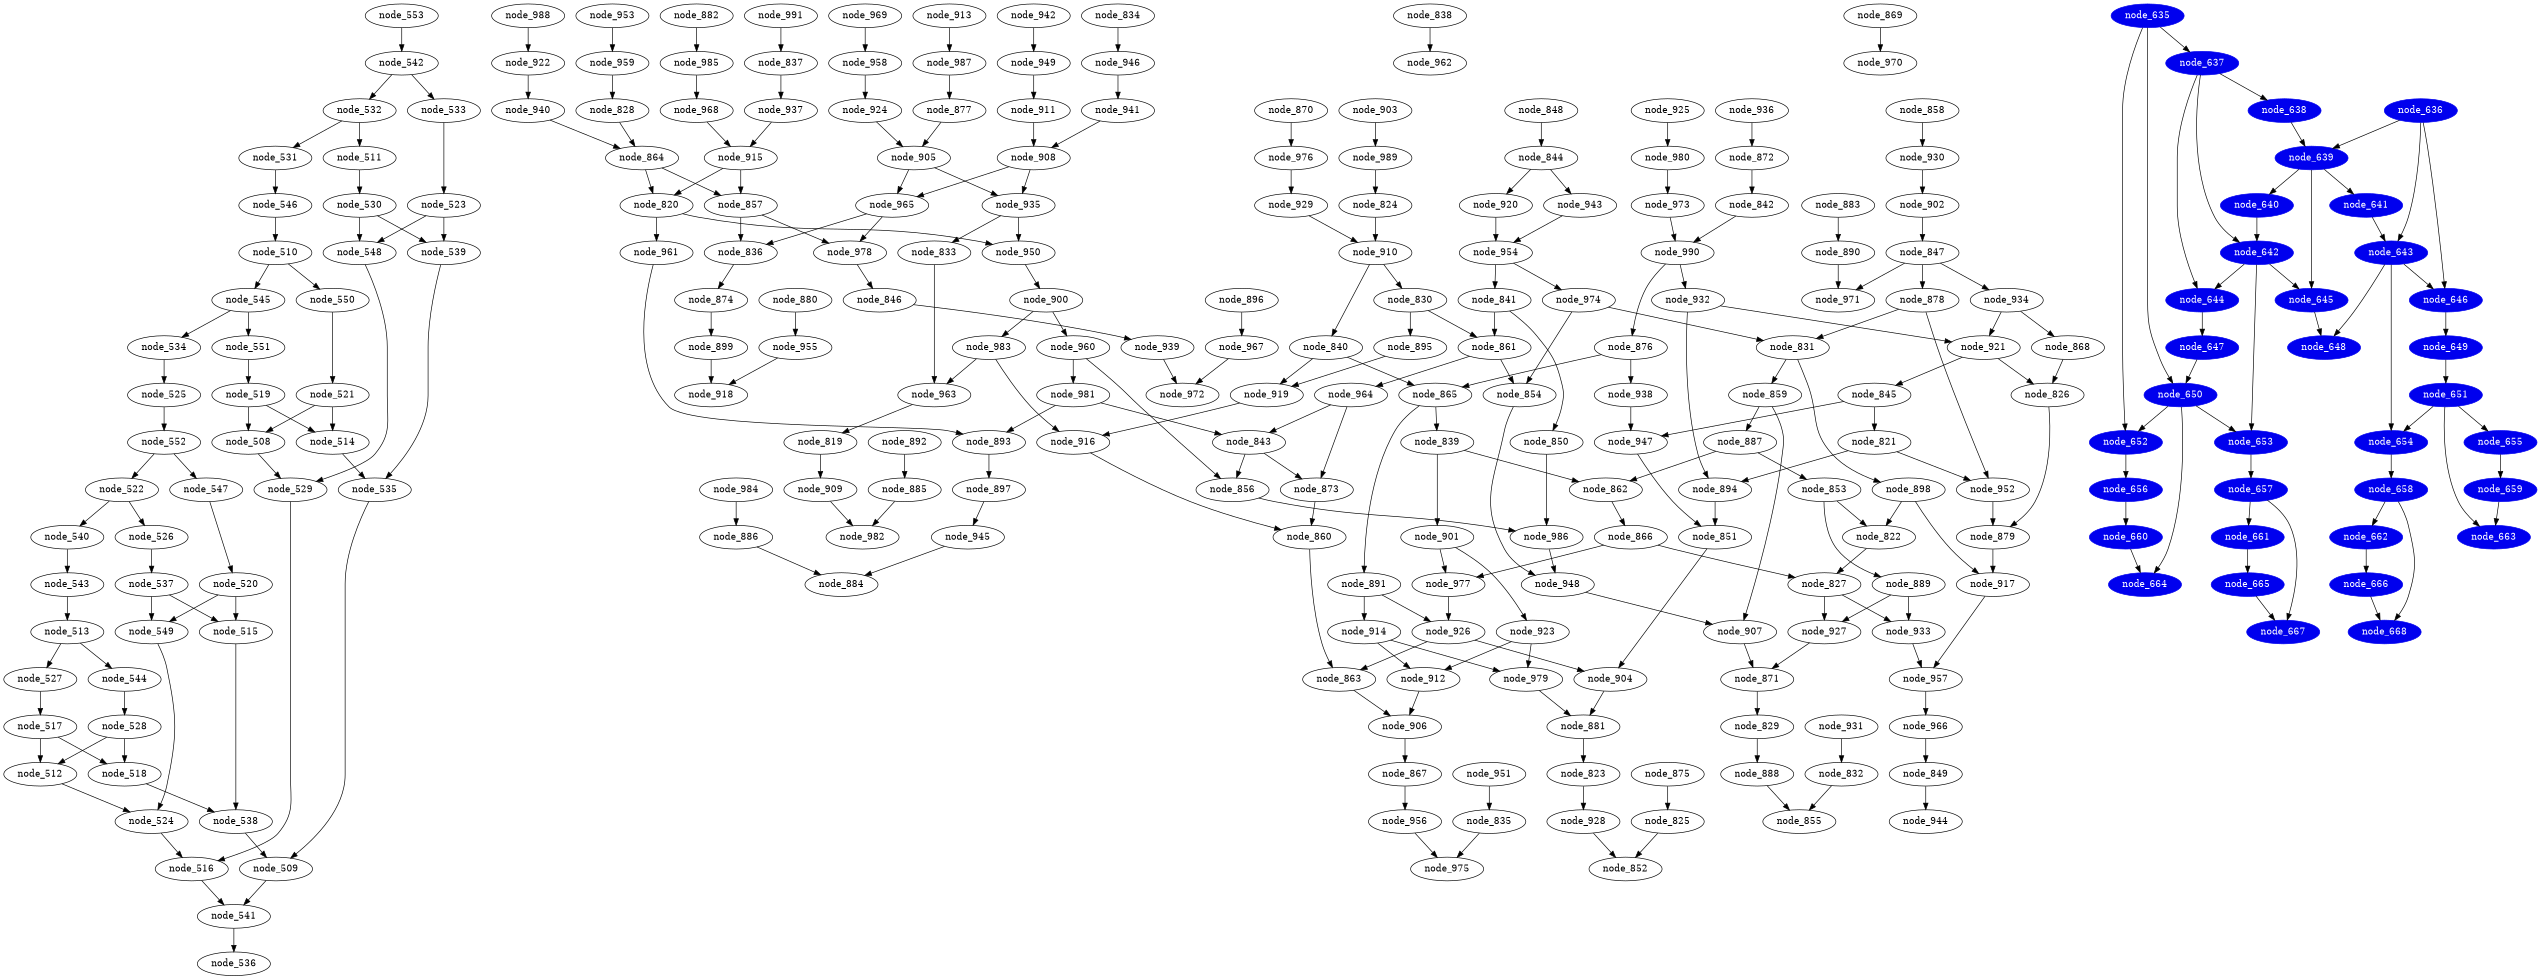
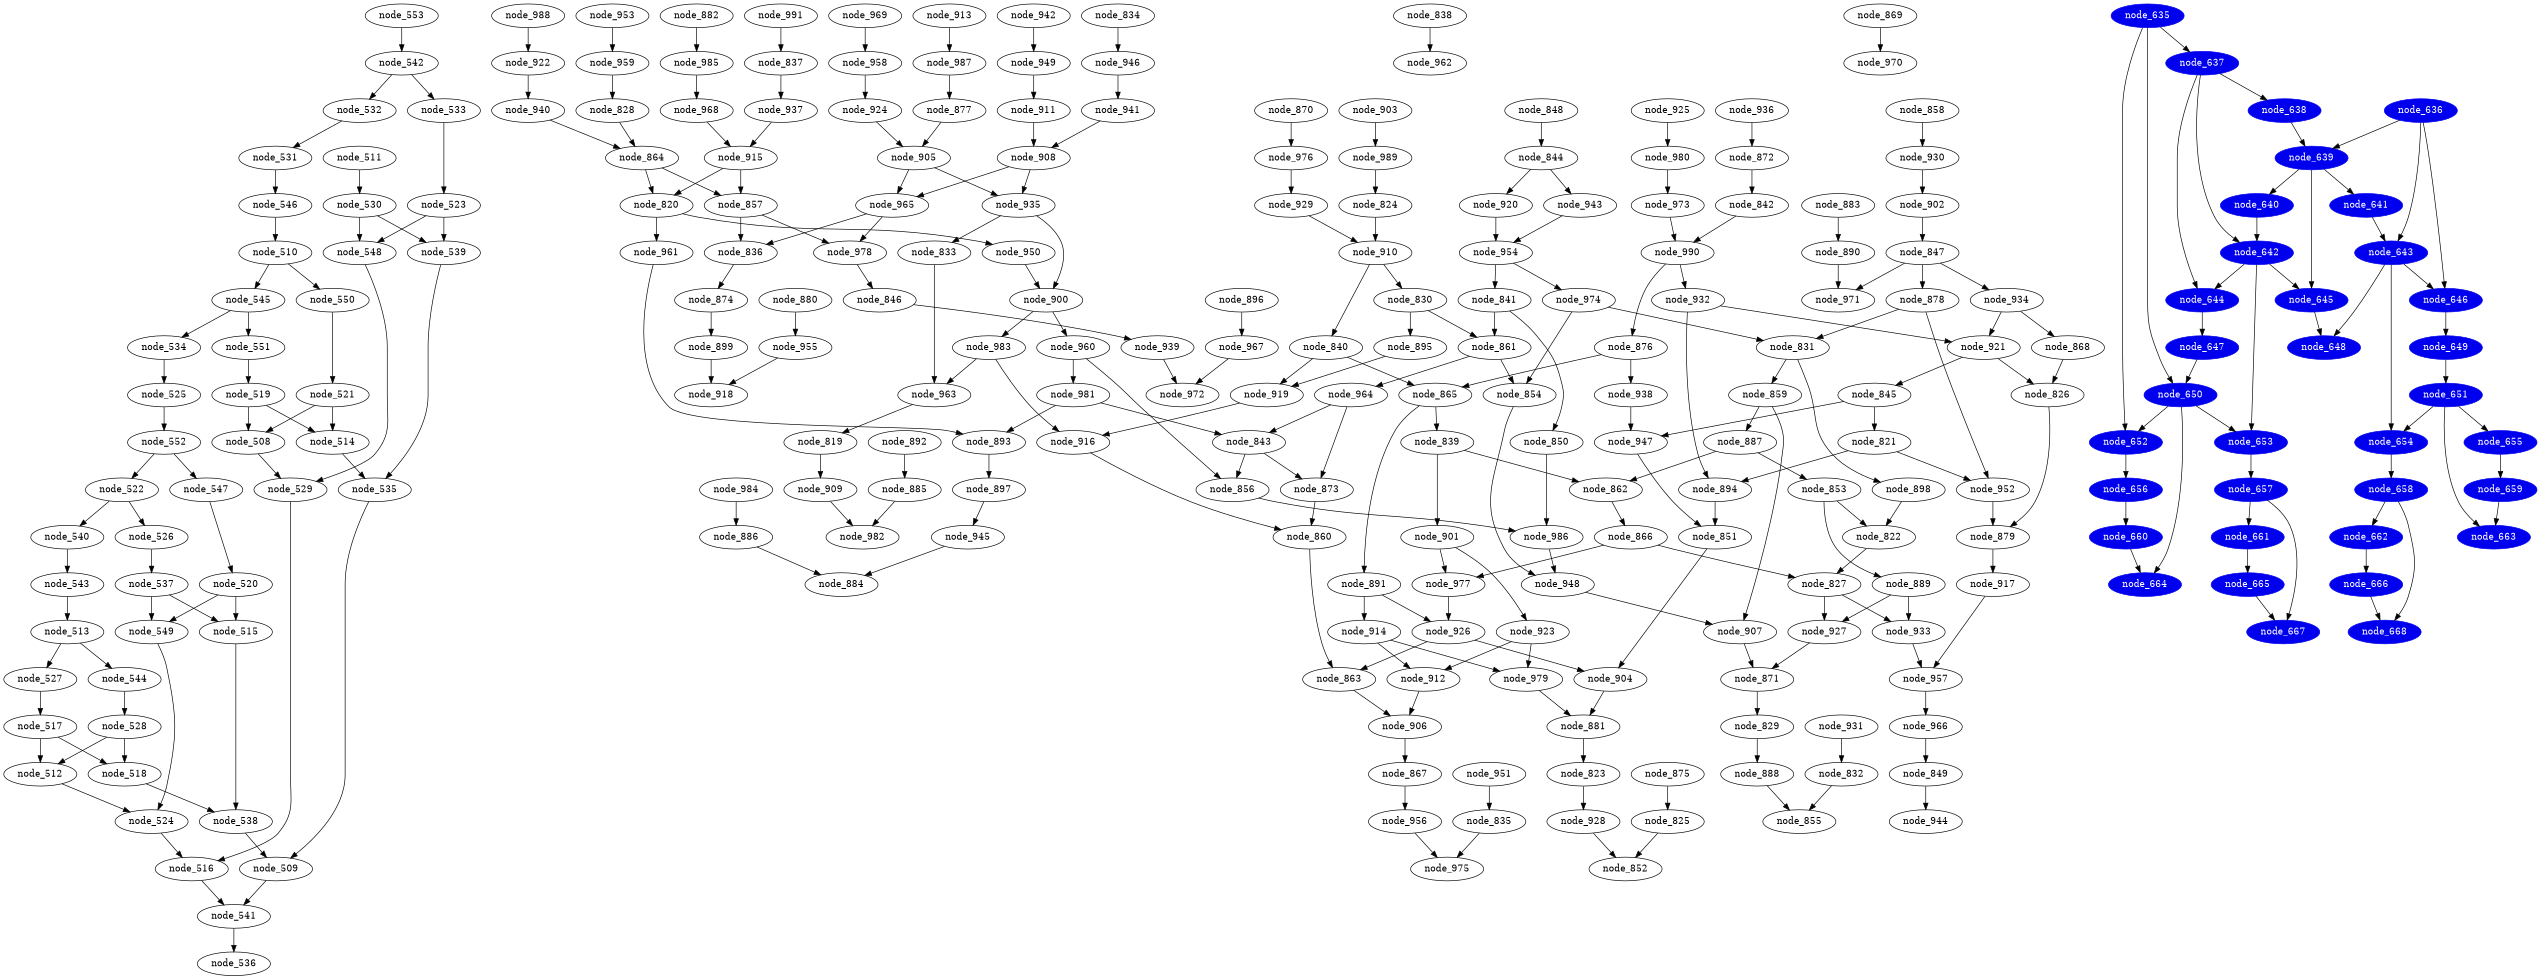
(360, 131) -> none
(1019, 226) -> (1062, 245)
(1941, 538) -> none
